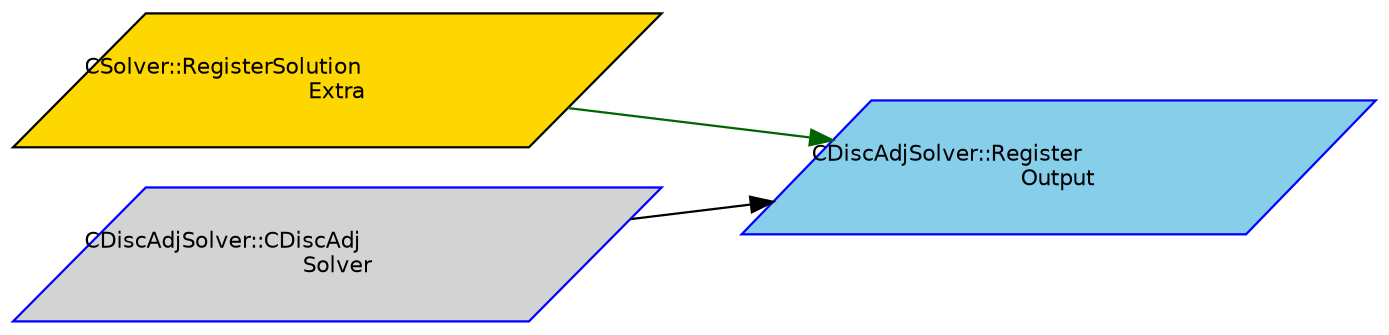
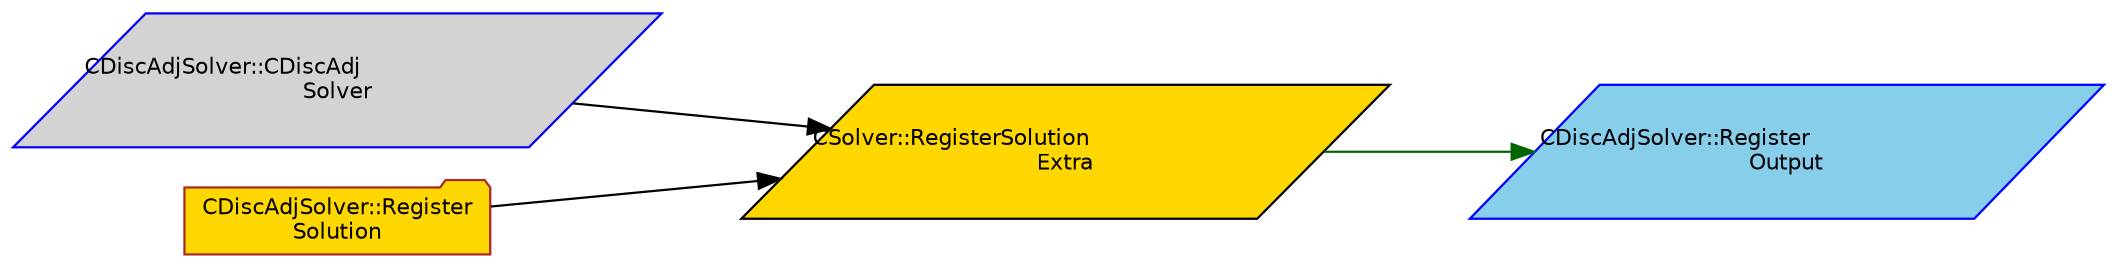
(690, 212) -> (690, 115)
none -> (337, 221)
